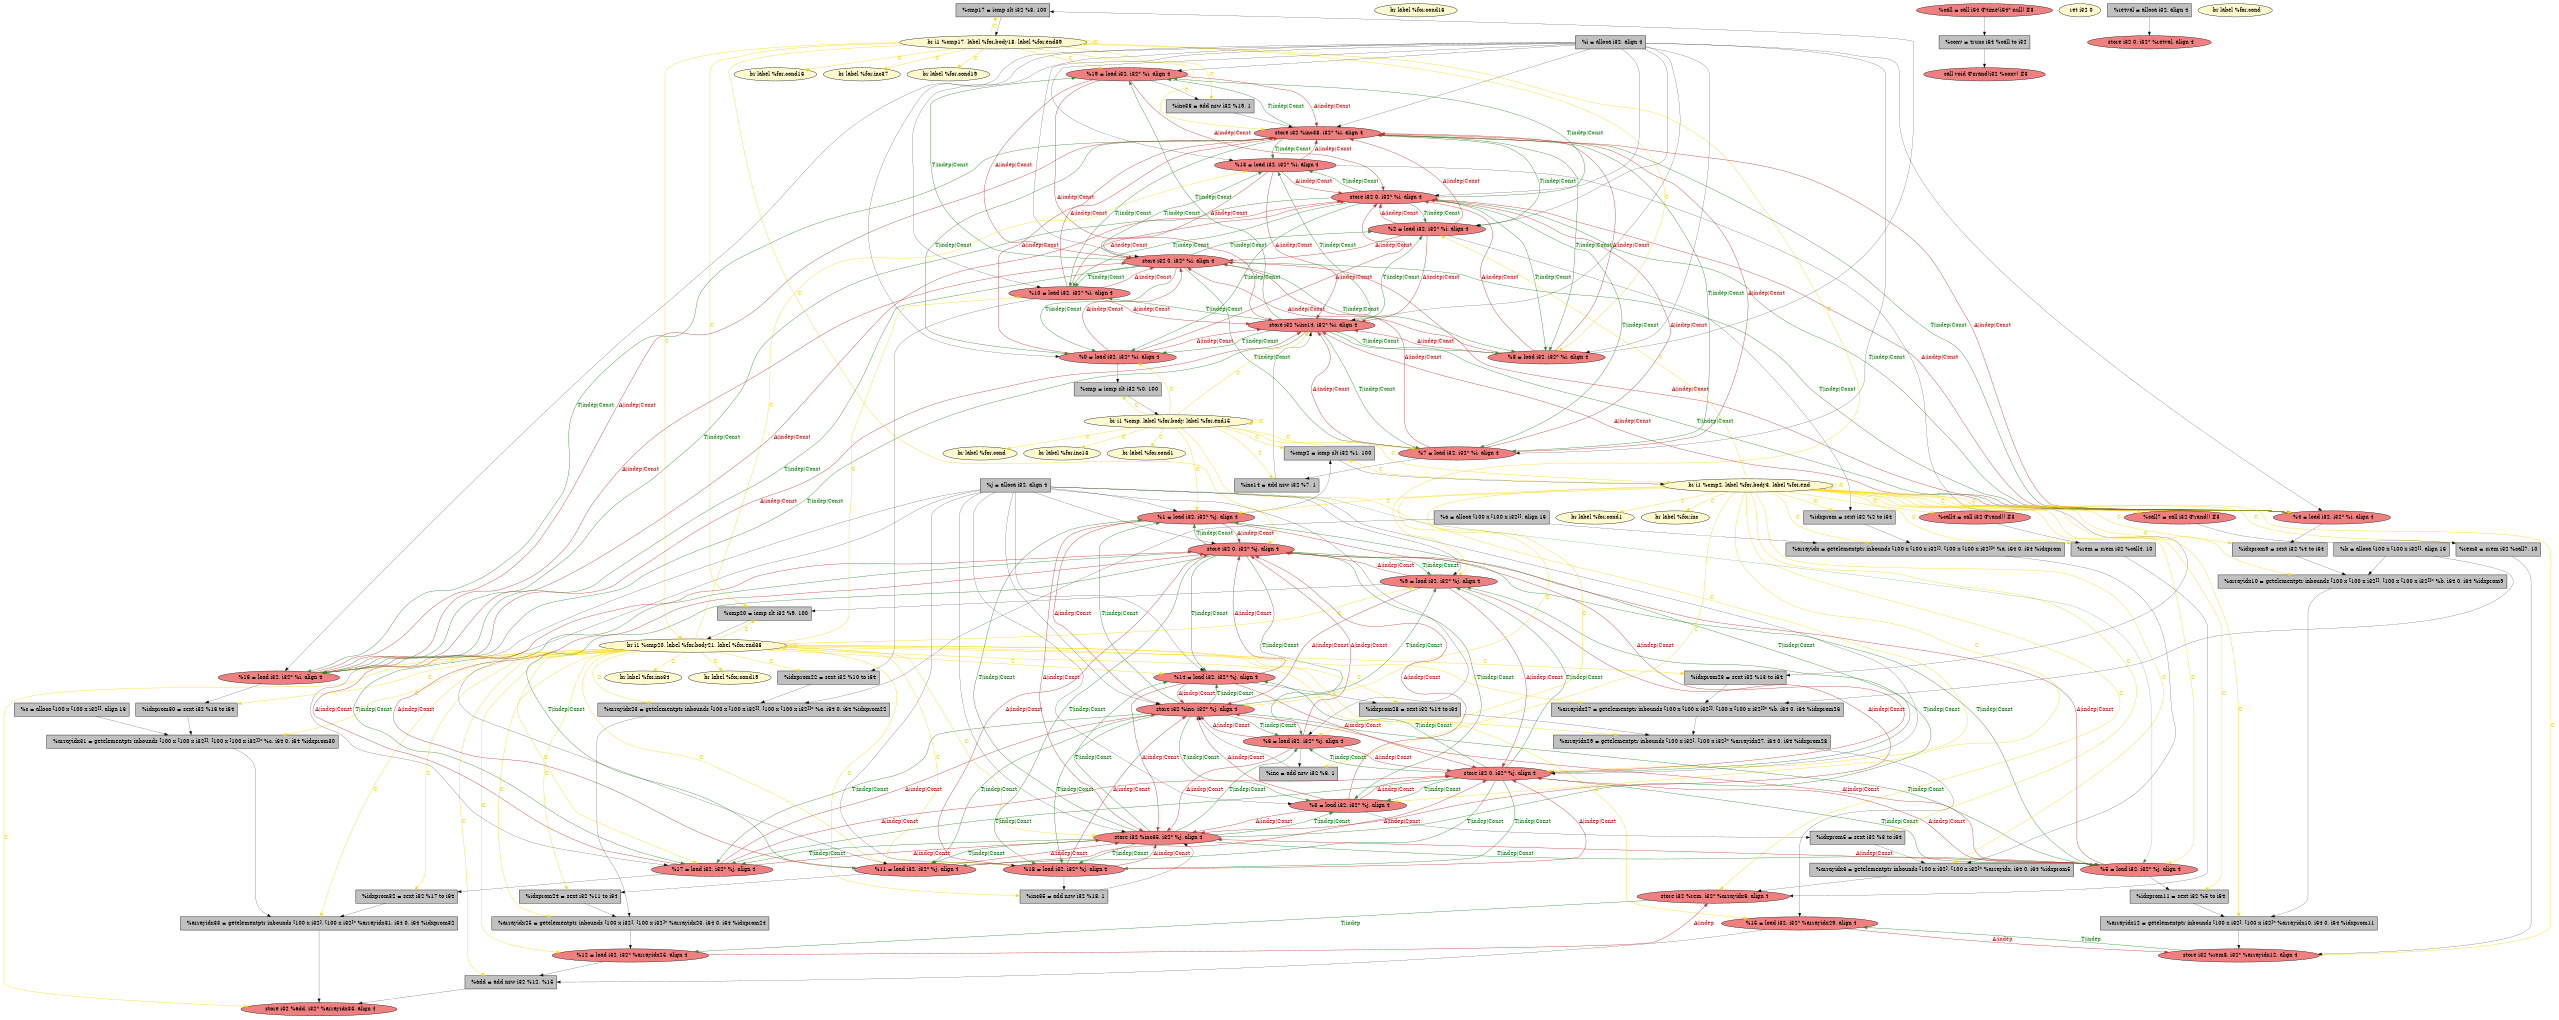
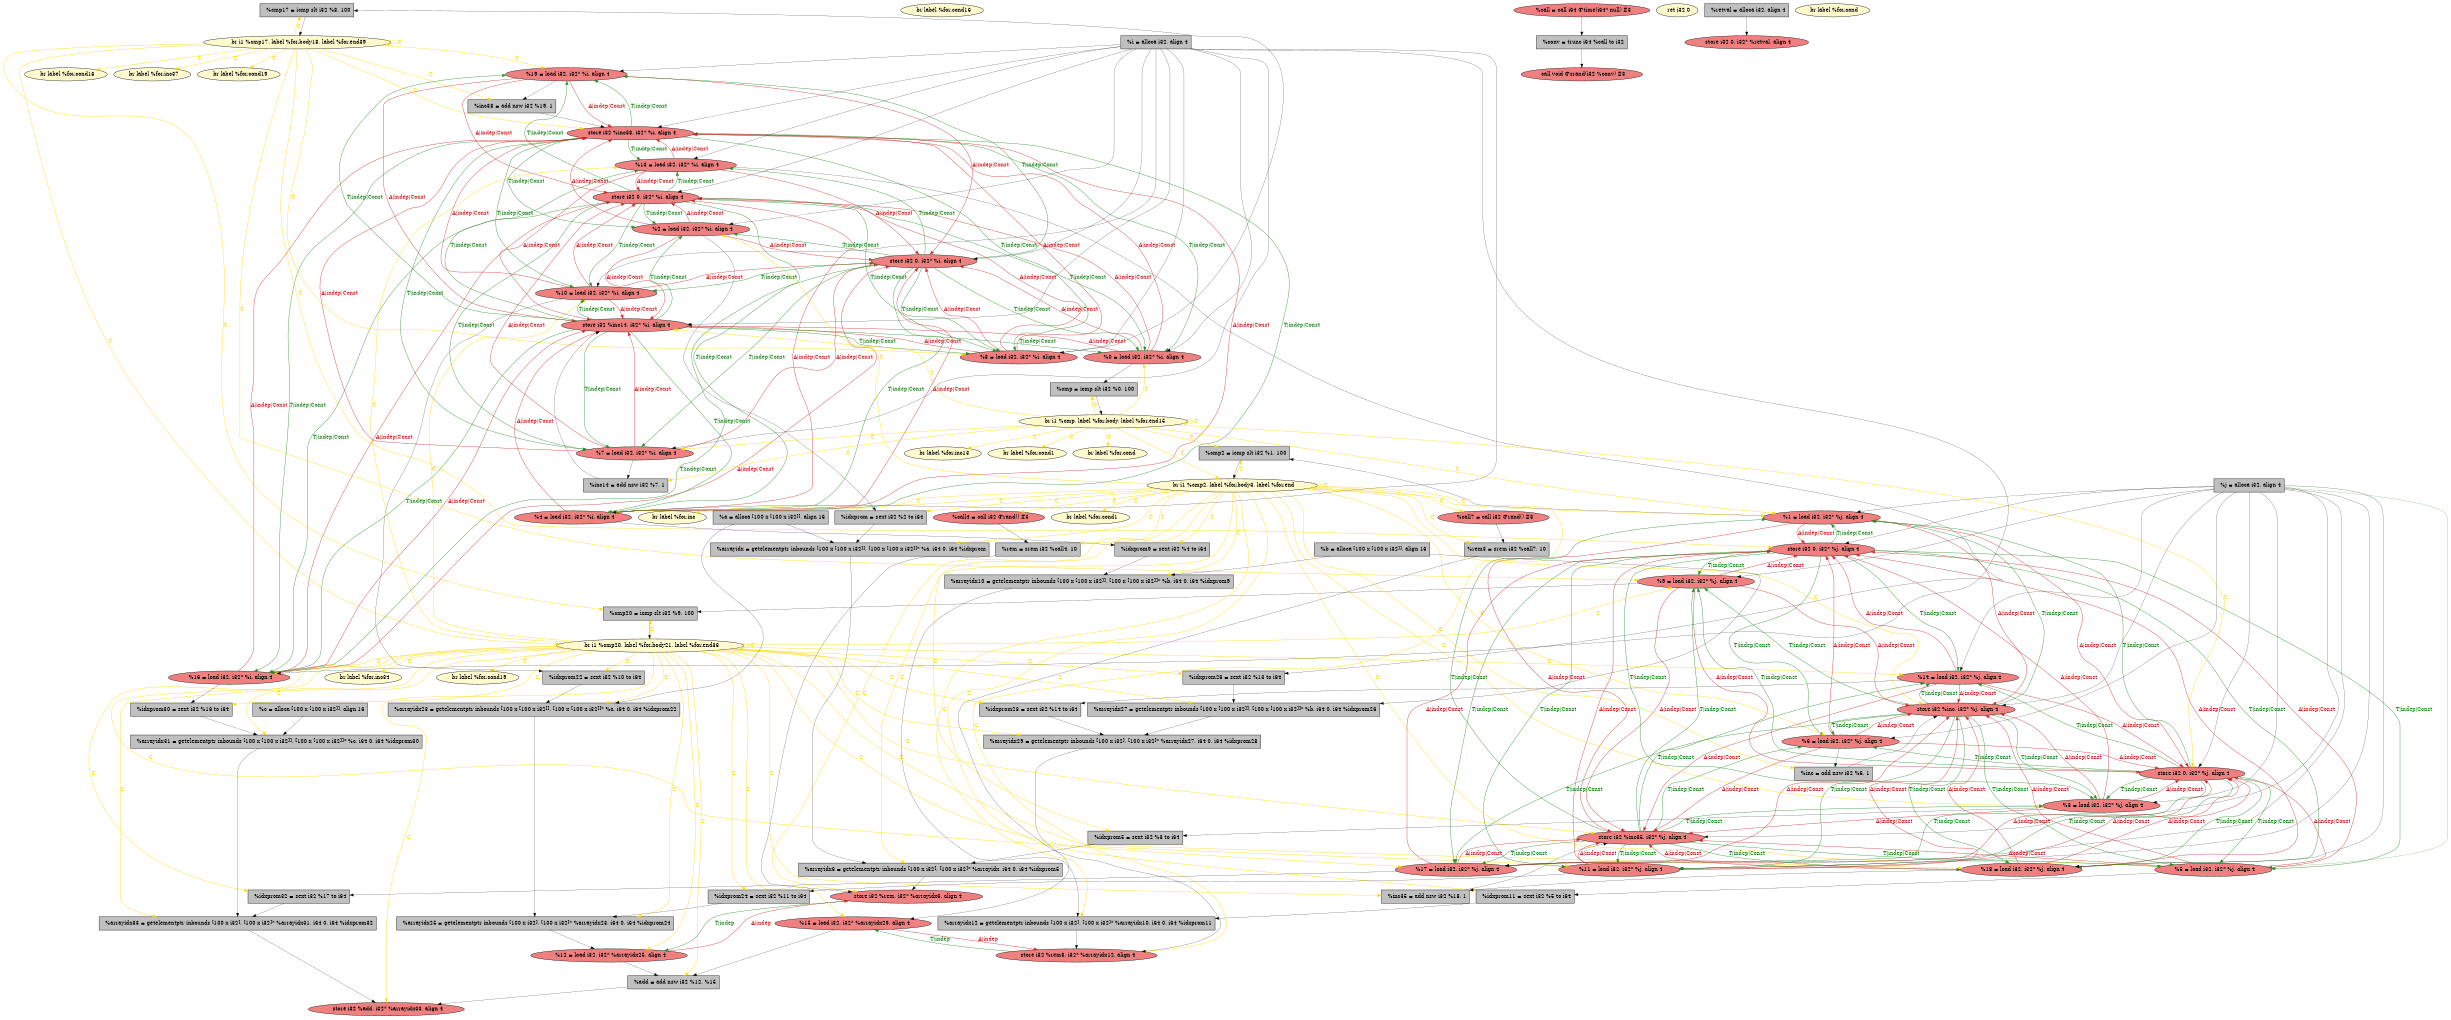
none -> (1964, 848)
